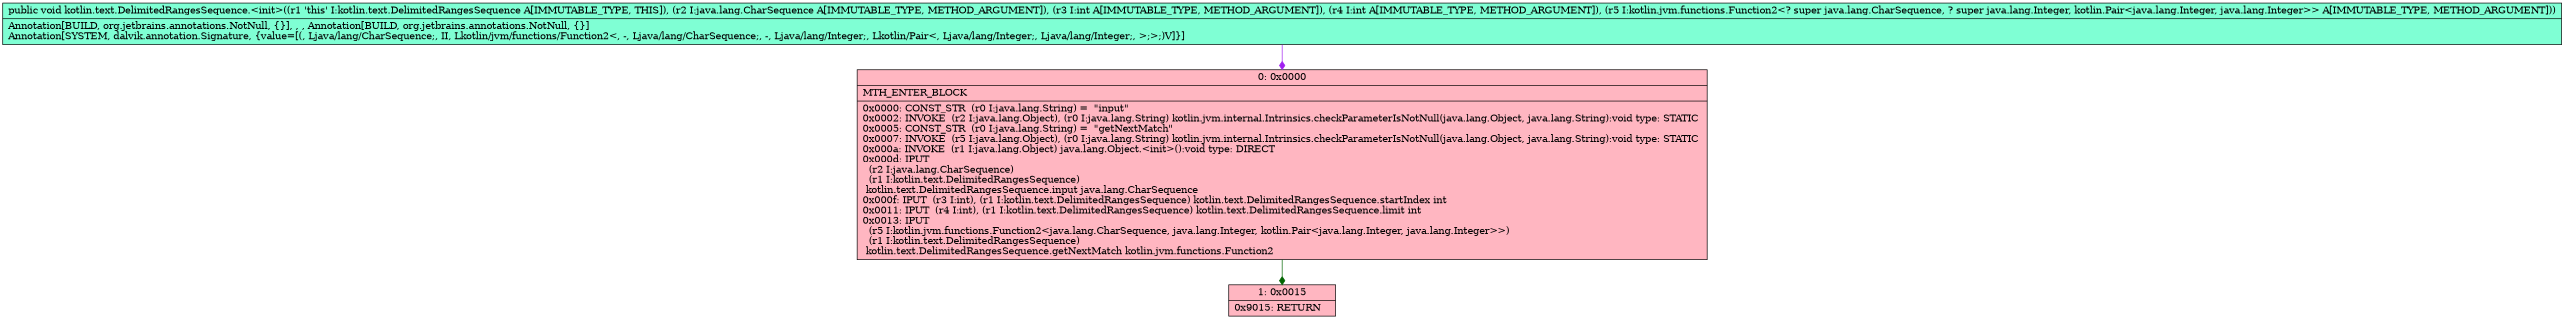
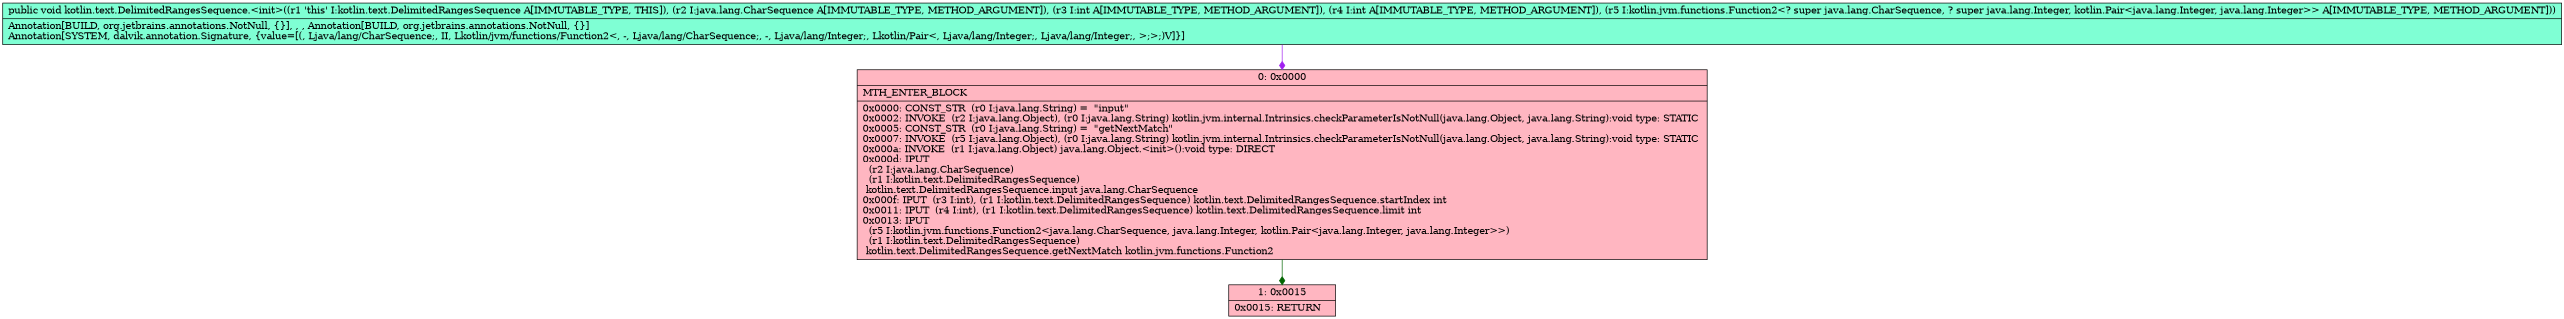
(1282, 308) -> (1282, 308)
